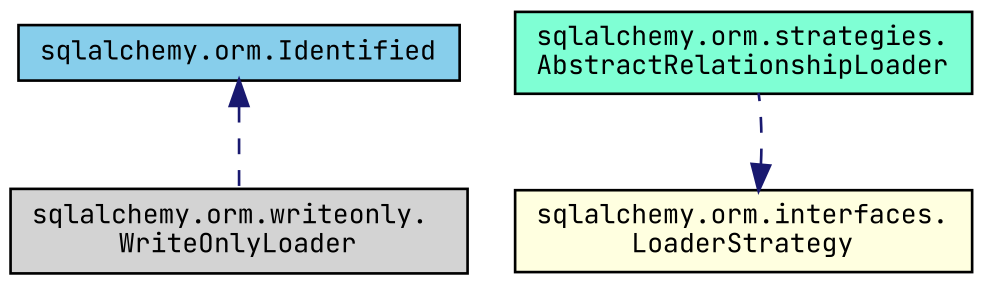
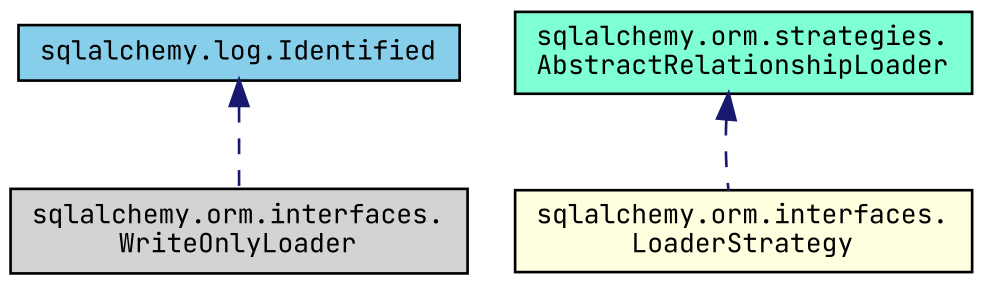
(239, 53) -> (239, 53)
(761, 129) -> (726, 155)
(239, 231) -> (239, 231)
